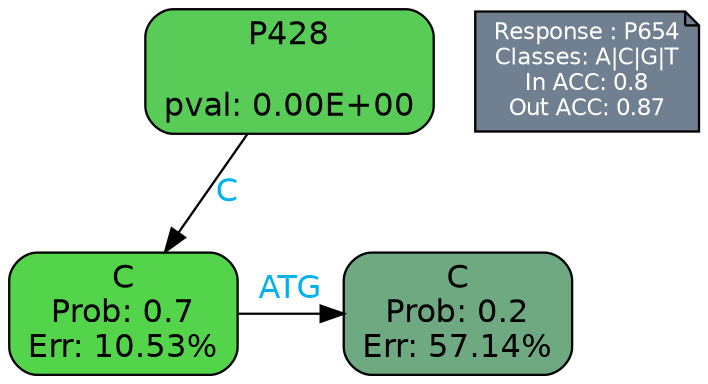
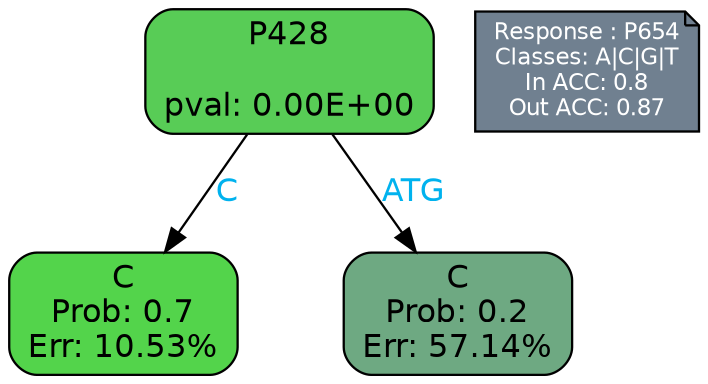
(279, 314) -> (367, 183)
